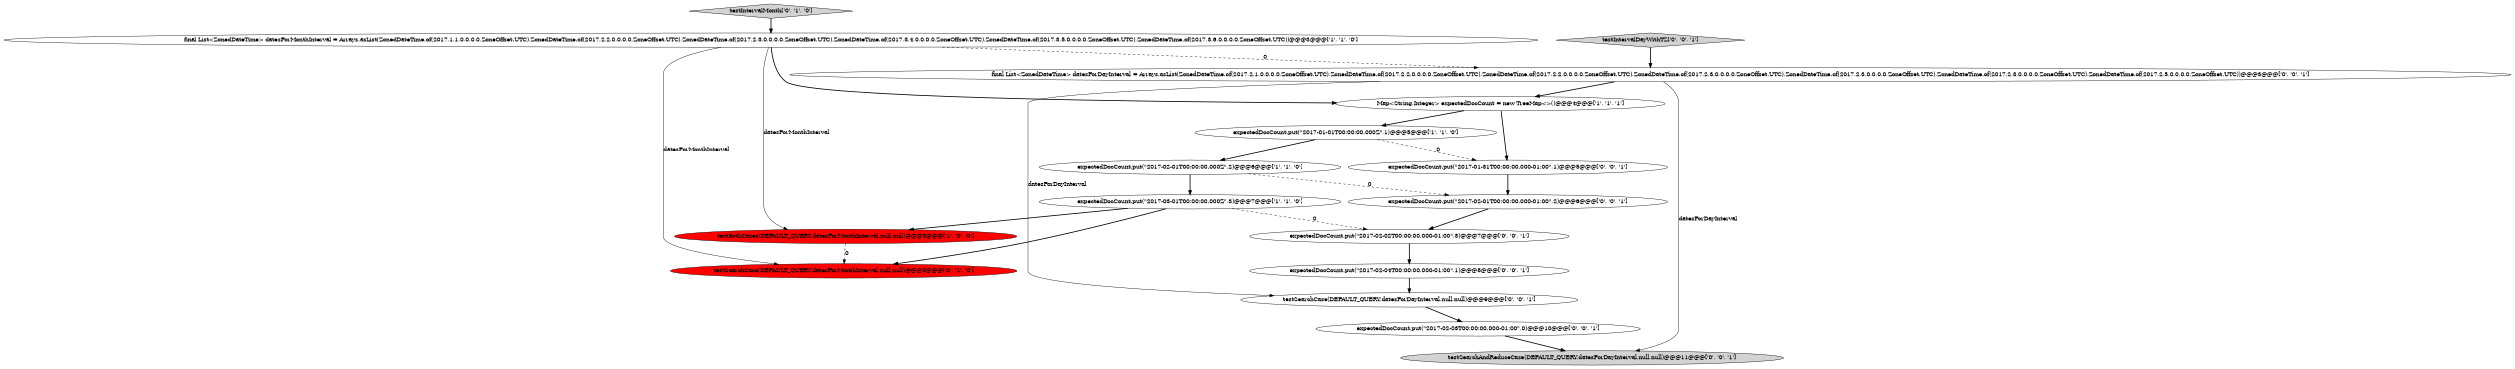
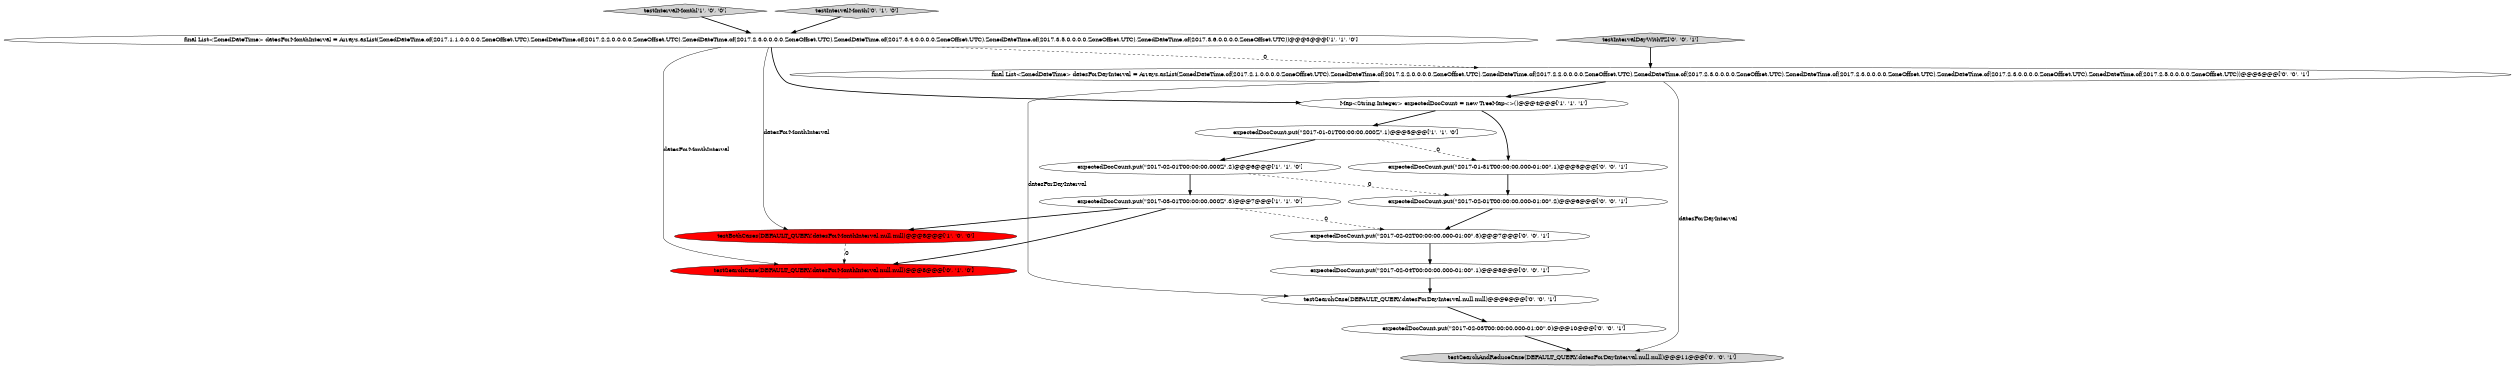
none -> (685, 11)
